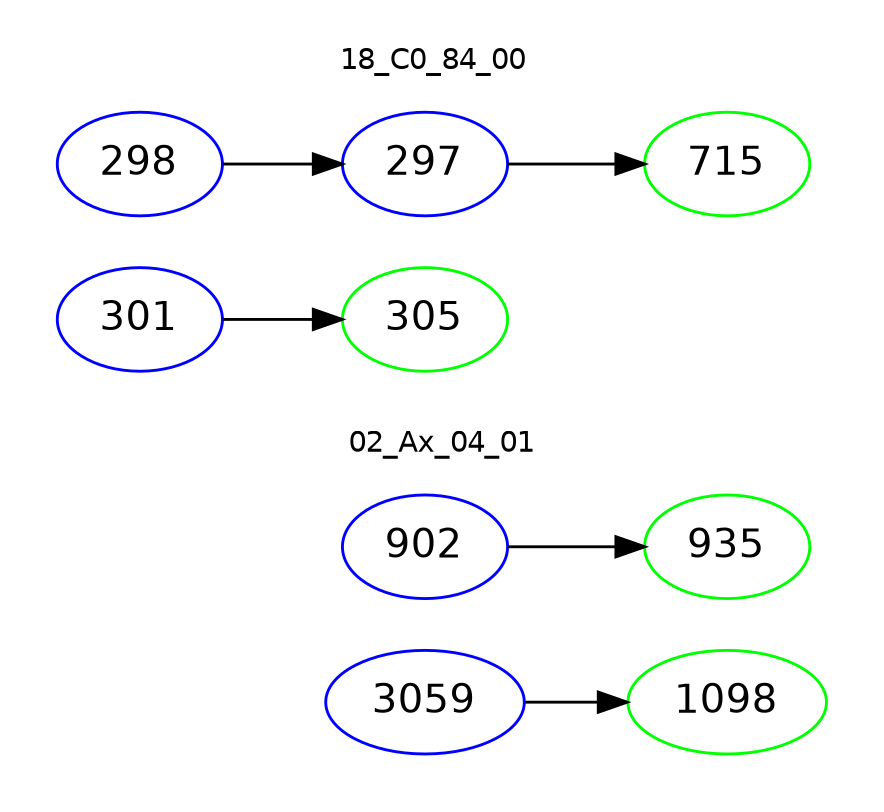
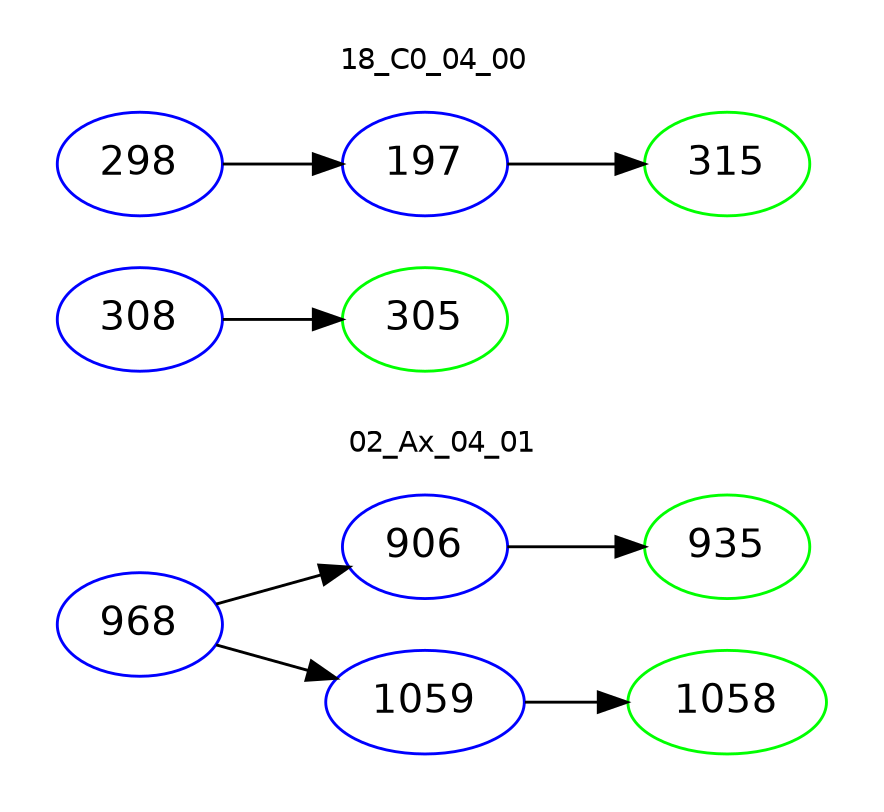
(434, 62) -> (434, 62)
(425, 164) -> (425, 164)
(727, 164) -> (727, 164)
(140, 319) -> (140, 319)
(425, 547) -> (425, 547)
none -> (140, 624)
(425, 702) -> (425, 702)
(727, 702) -> (727, 702)
